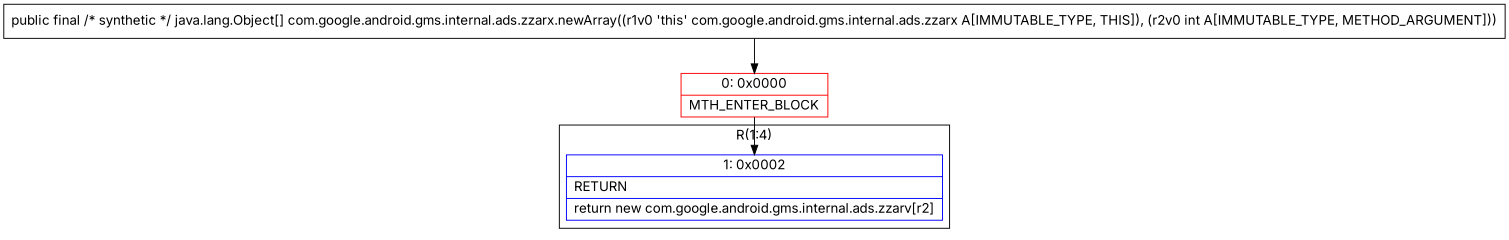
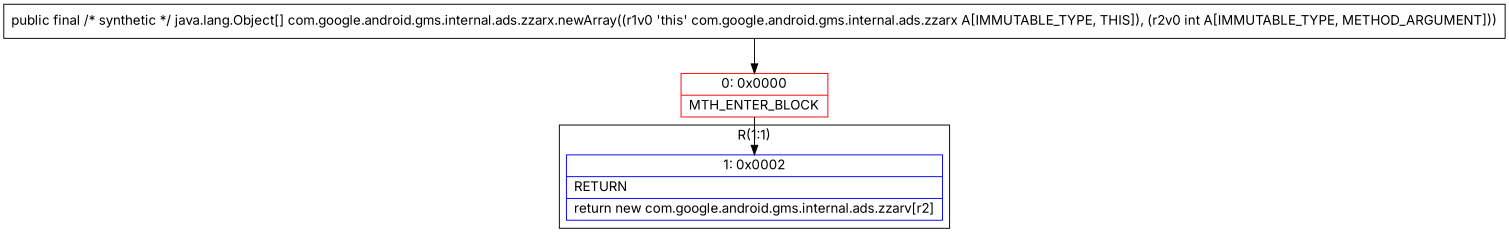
(754, 136) -> (754, 136)
